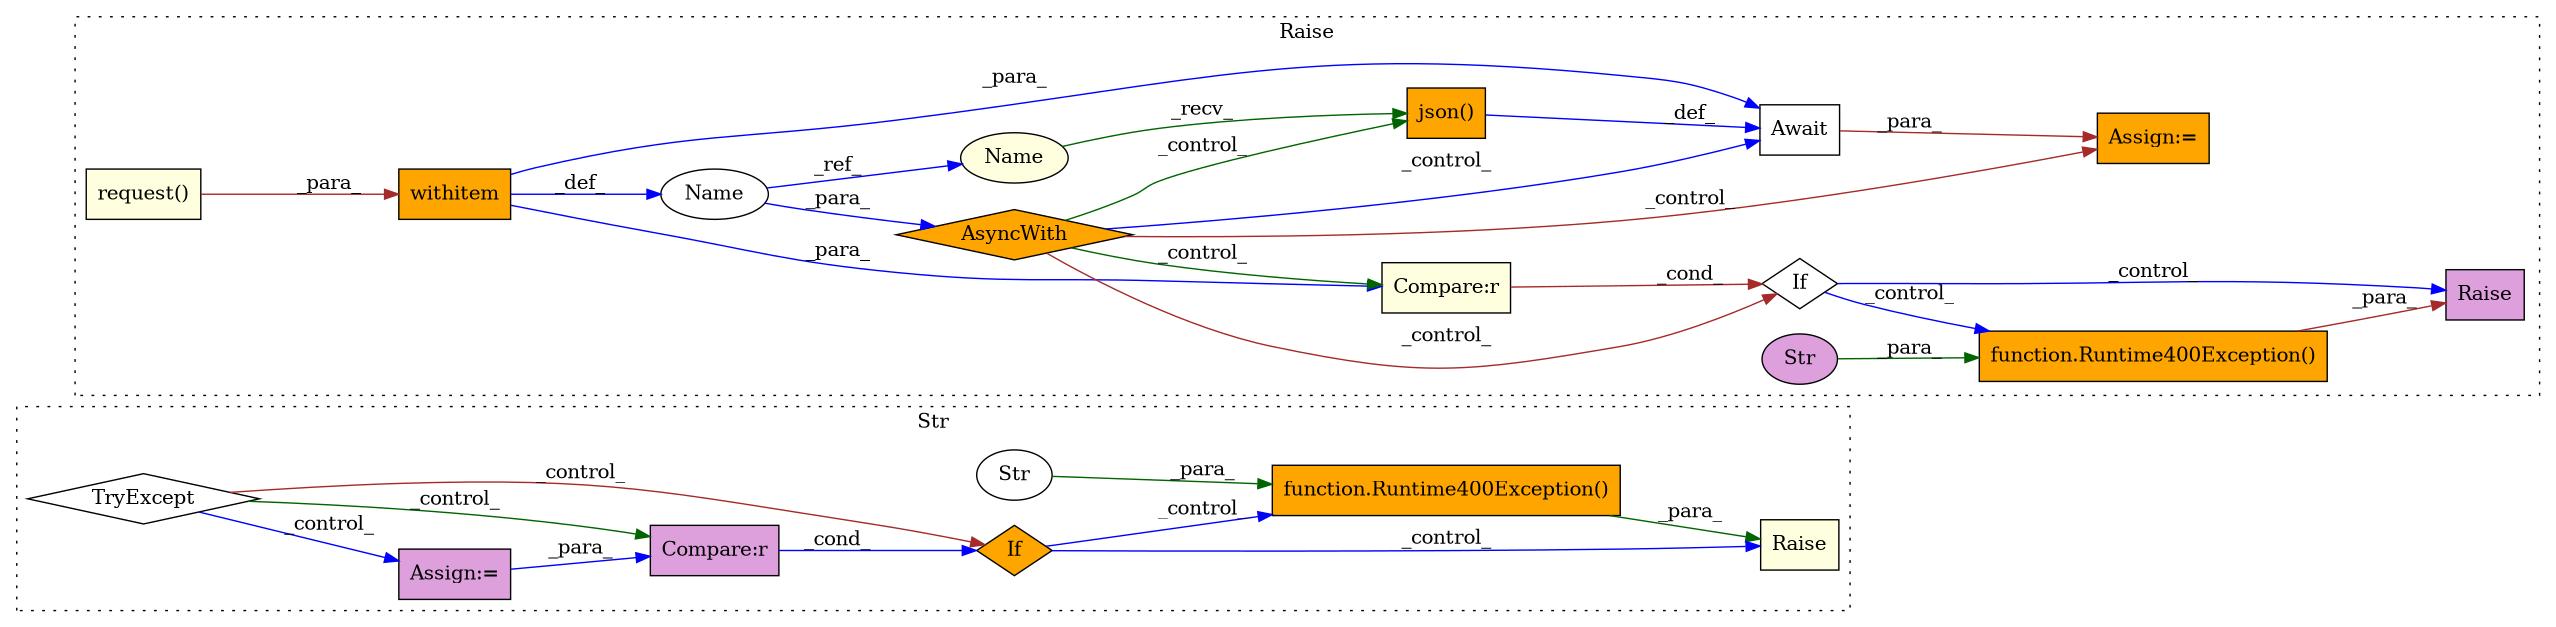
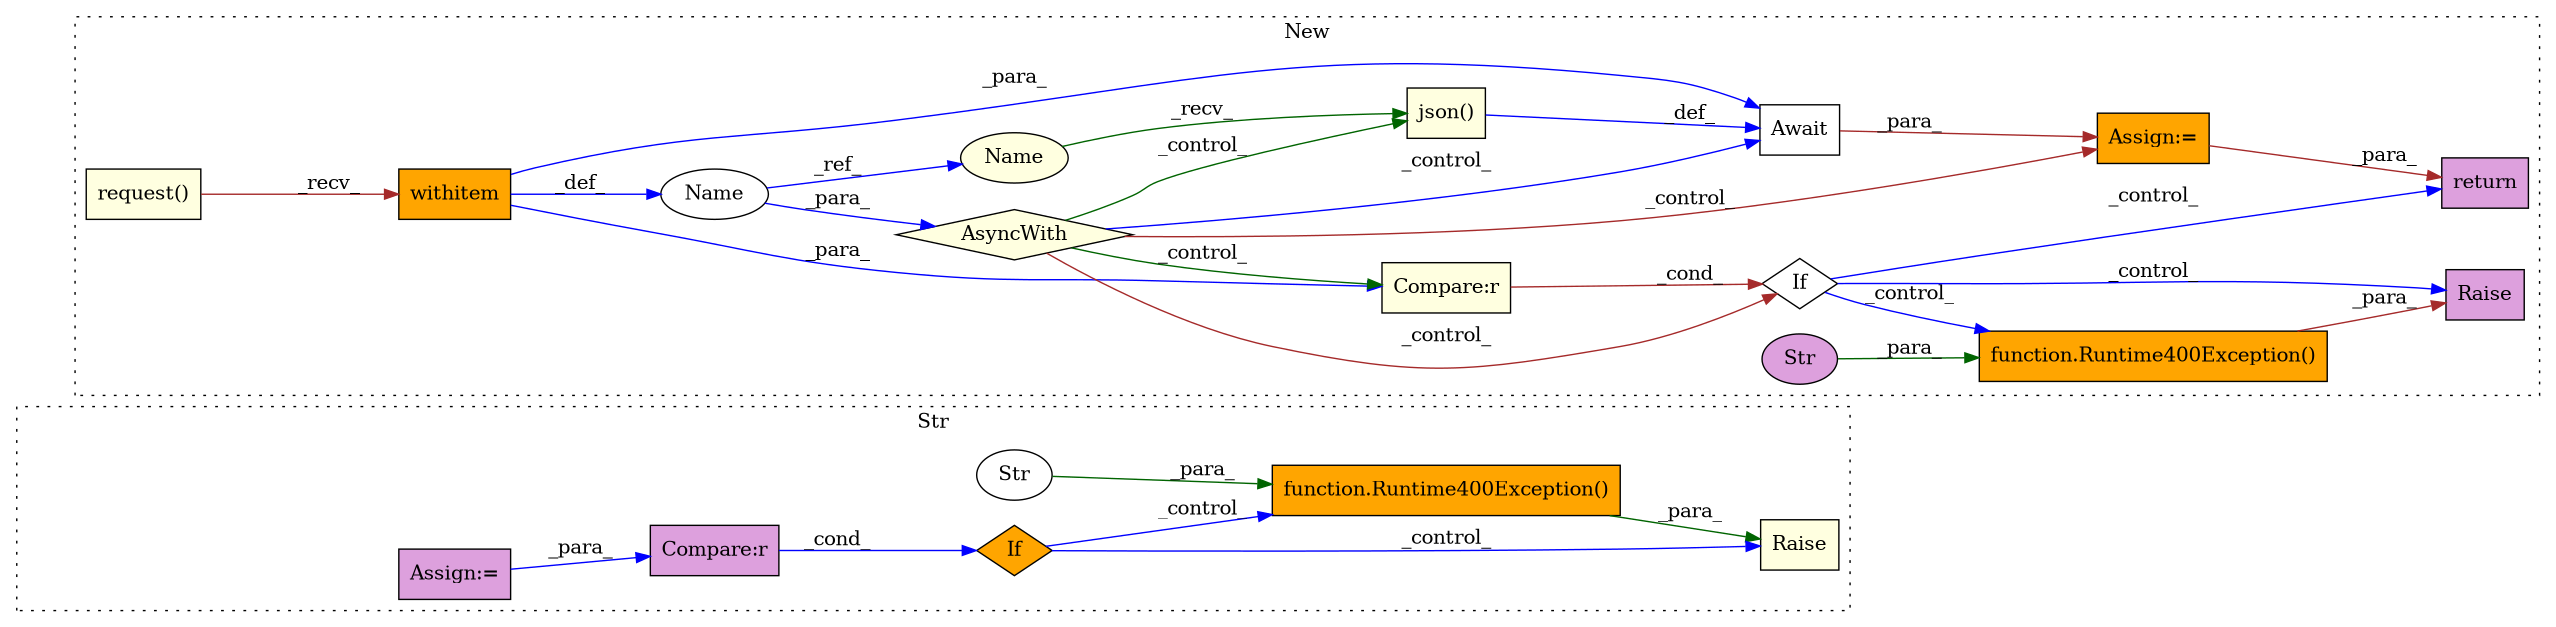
(1307, 33) -> (1307, 33)
(1446, 113) -> (1446, 113)
none -> (2485, 183)
(329, 184) -> (329, 184)
(1014, 235) -> (1014, 235)
(144, 499) -> none
